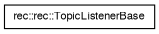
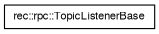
(80, 17) -> (80, 17)
